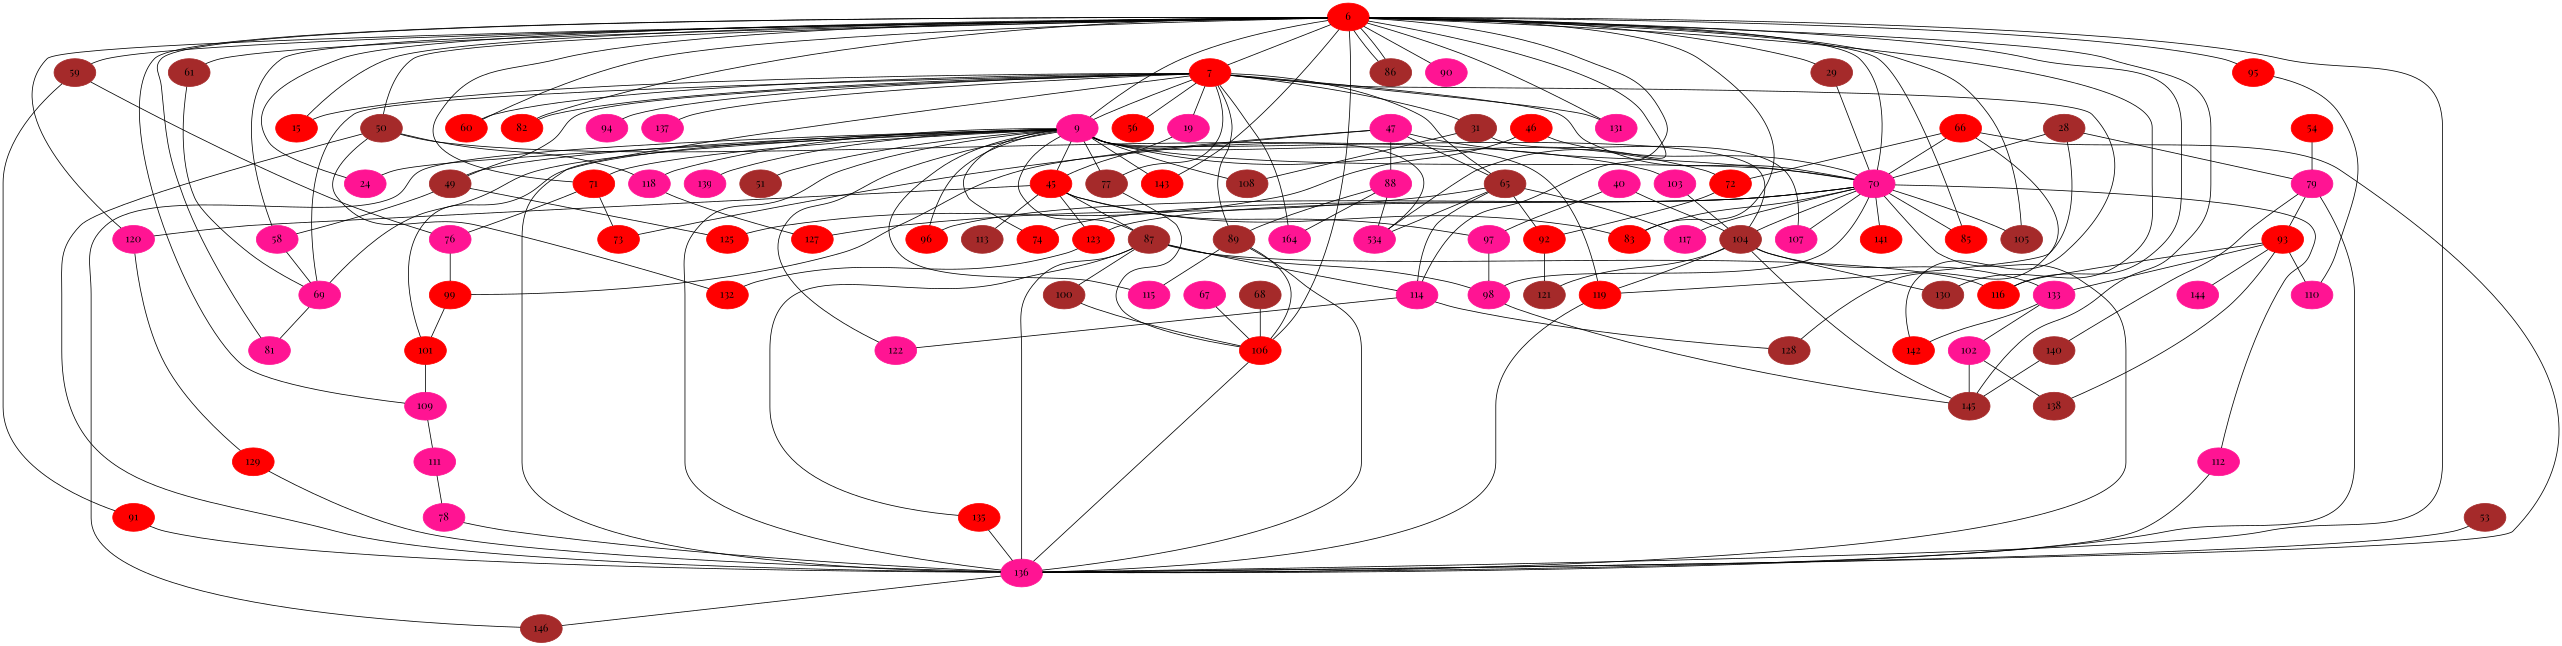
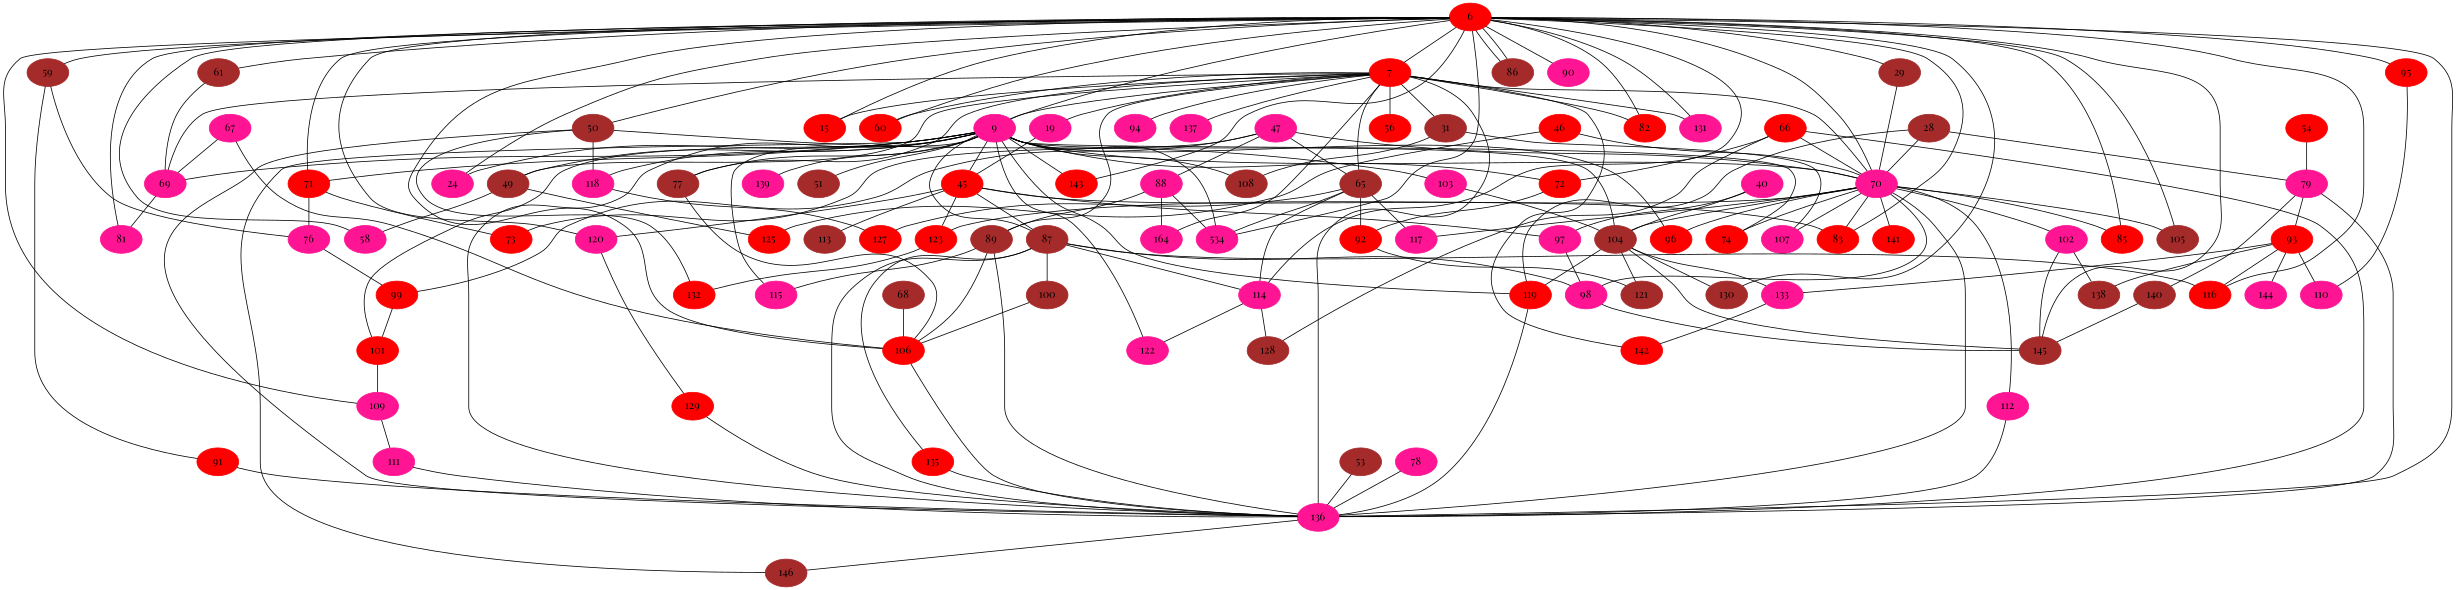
(298, 267) -> (198, 156)
(2012, 323) -> (1966, 205)
(439, 489) -> (633, 493)
